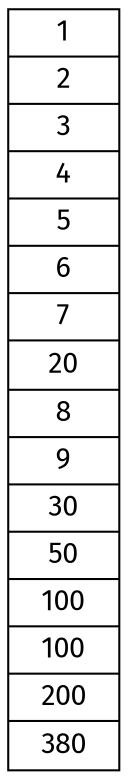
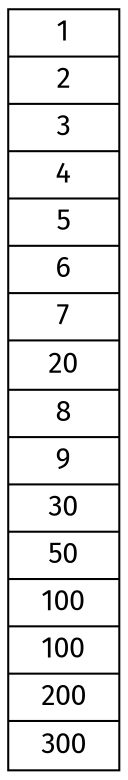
(64, 745) -> (64, 745)
